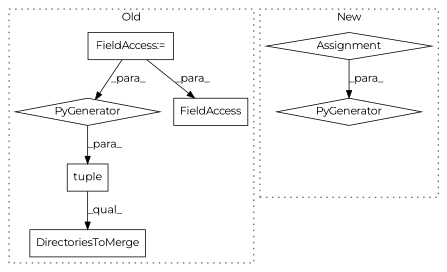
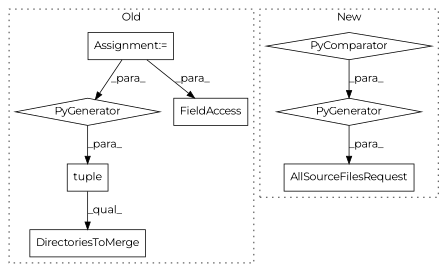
(131, 46) -> (131, 46)
(349, 46) -> (349, 46)
none -> (349, 178)
